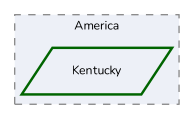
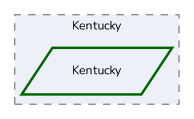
(97, 26) -> (97, 26)
